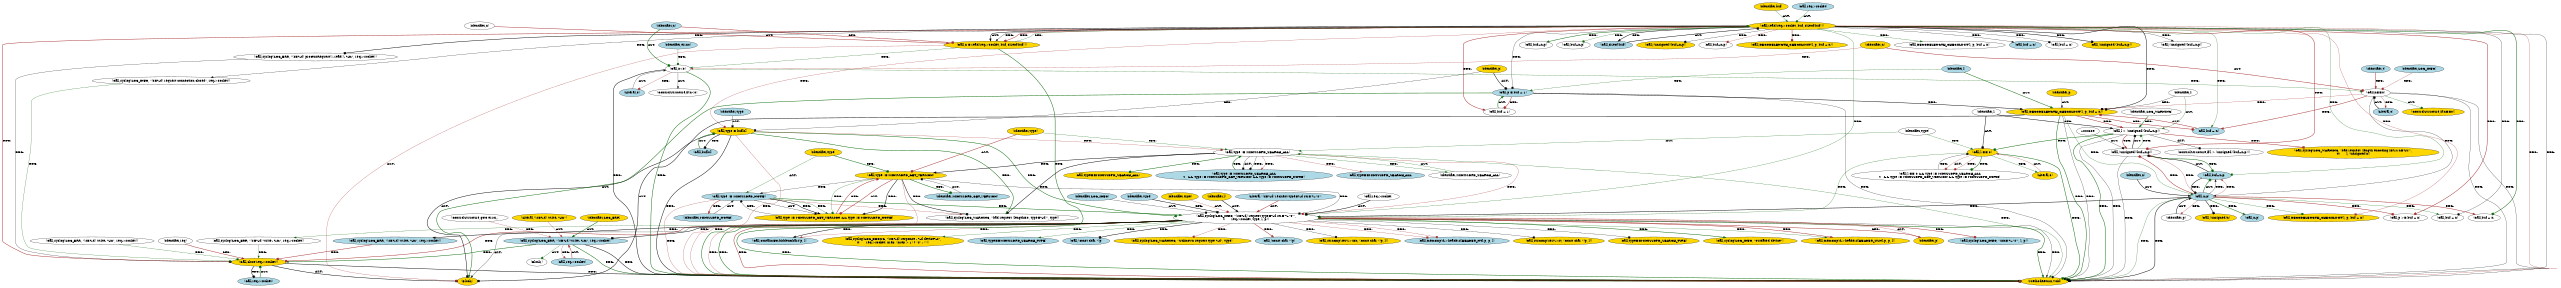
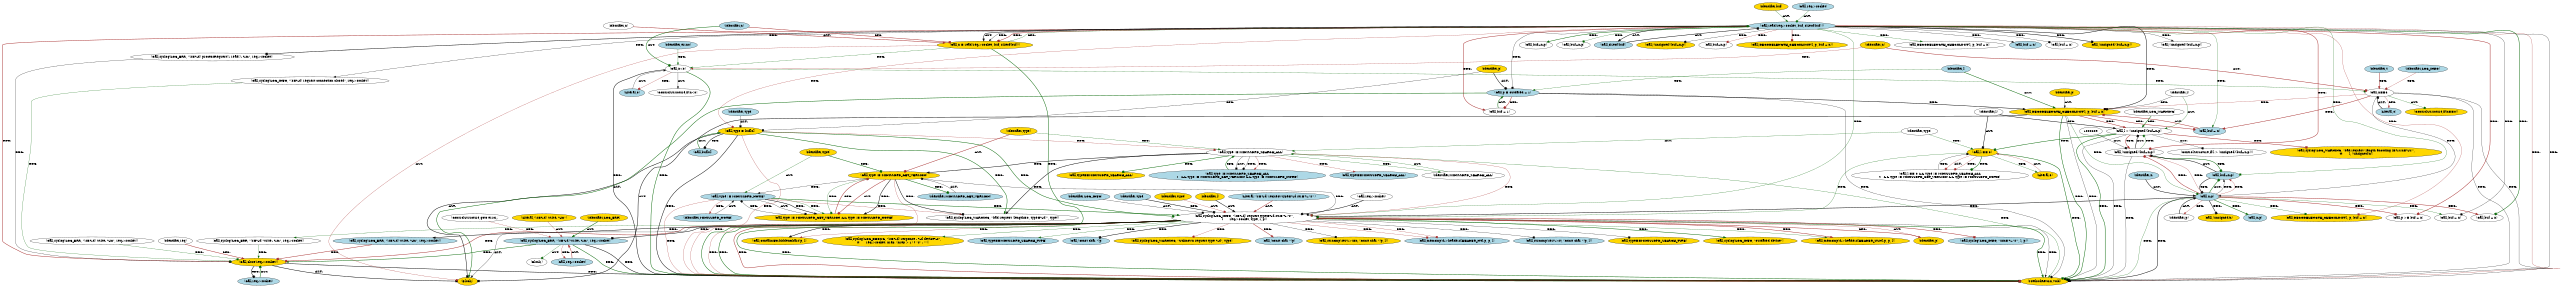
(1792, 26) -> (1792, 26)
(1637, 35) -> (1637, 35)
(678, 56) -> (678, 56)
(1513, 93) -> (1513, 93)
(698, 140) -> (698, 141)
(713, 204) -> (716, 205)
(780, 241) -> (780, 241)
(1559, 241) -> (1559, 241)
